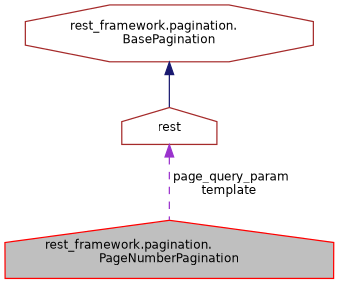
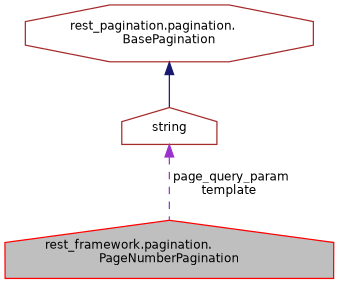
(169, 33) -> (169, 33)
(169, 128) -> (169, 128)
